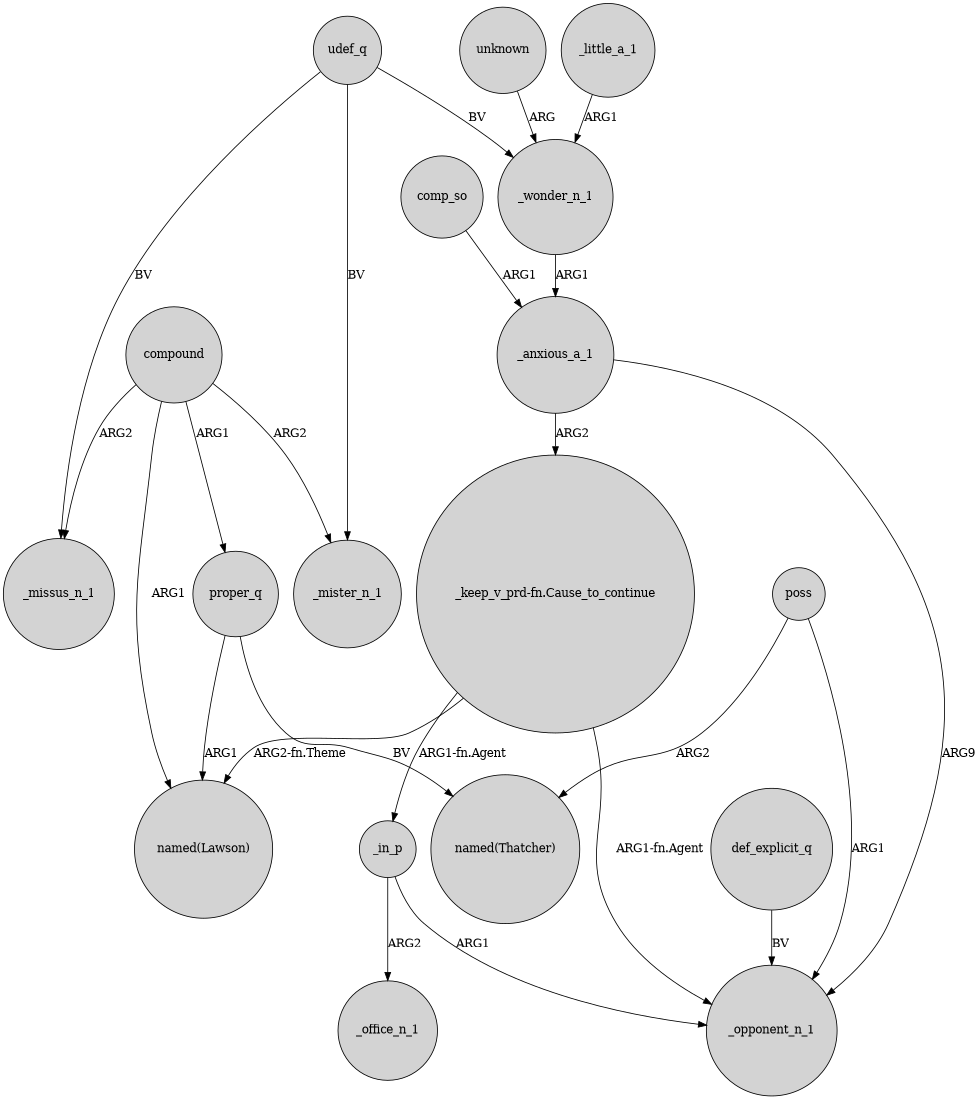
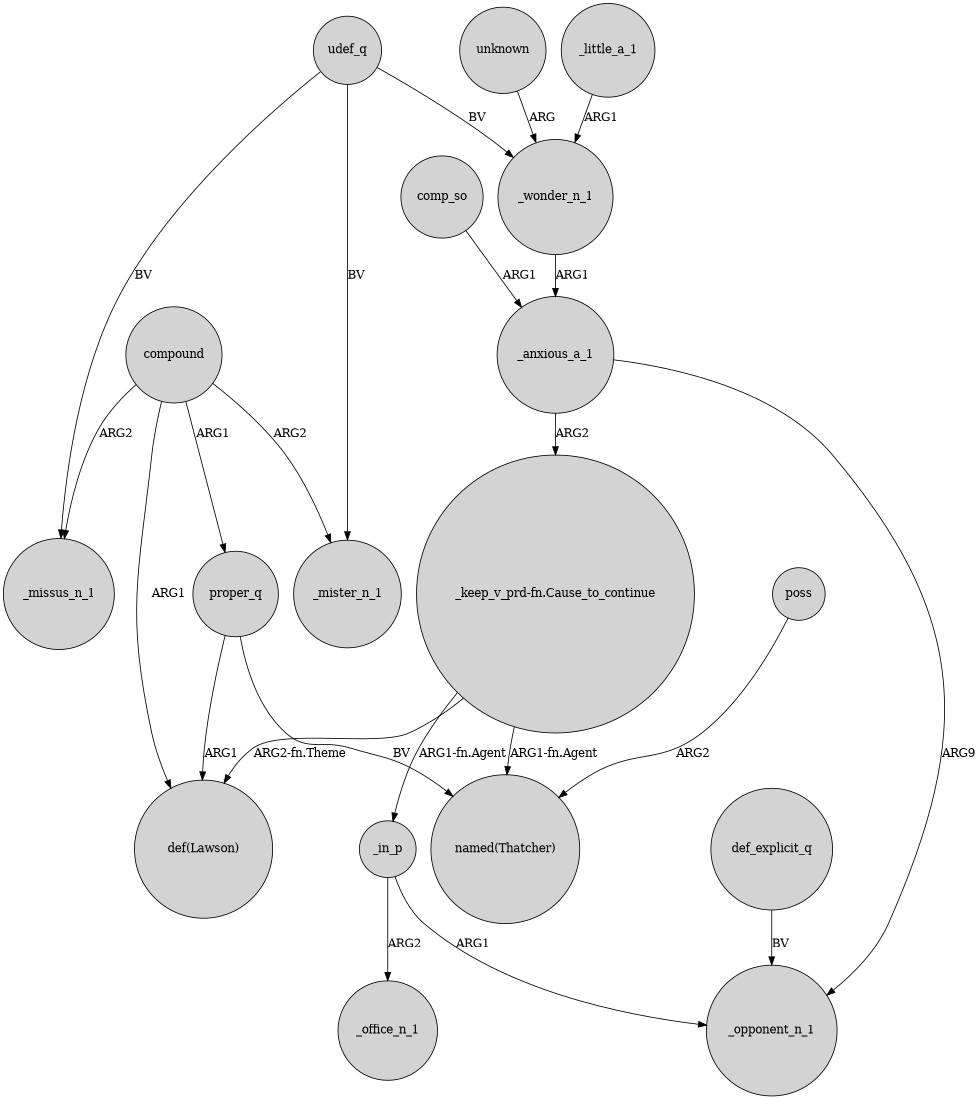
(850, 796) -> none
(204, 849) -> (204, 849)
(601, 886) -> (510, 747)
